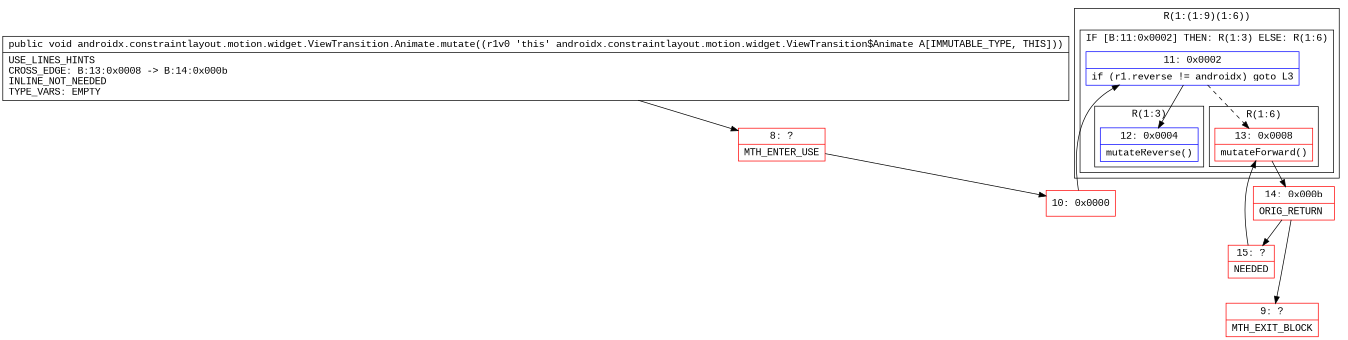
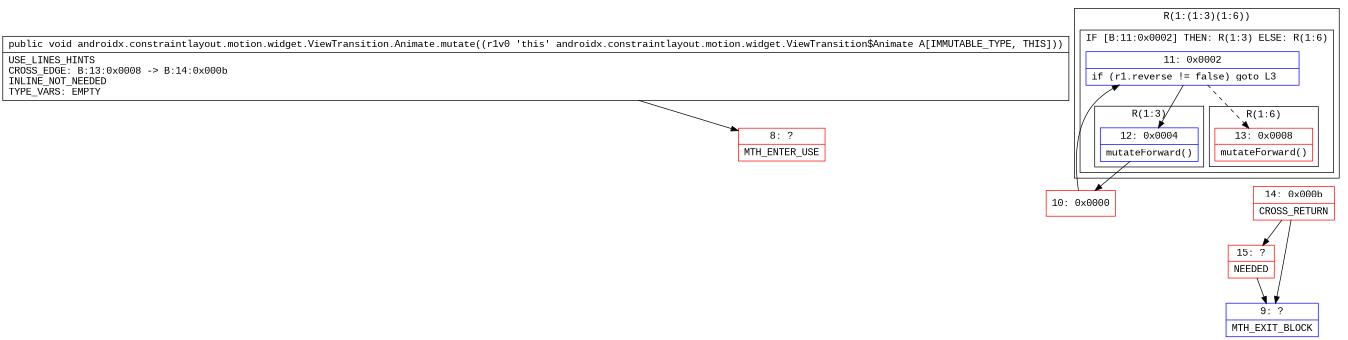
(1207, 16) -> (1207, 16)
(1193, 76) -> (1184, 76)
(1149, 153) -> (1149, 153)
(1277, 171) -> none
(932, 174) -> (1115, 174)
(1245, 206) -> (1260, 287)
(1291, 211) -> (1294, 211)
(1272, 320) -> (1272, 320)
